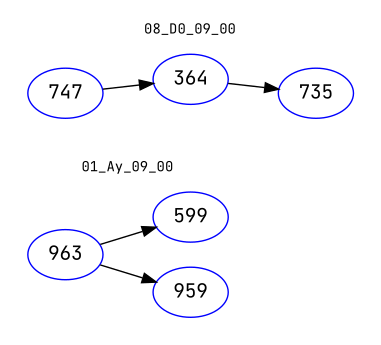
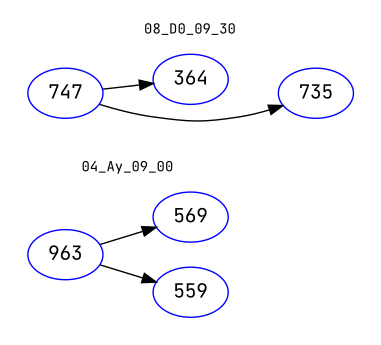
(191, 30) -> (191, 30)
(246, 86) -> (184, 120)
(128, 168) -> (128, 168)
(191, 217) -> (191, 217)
(191, 292) -> (191, 292)
